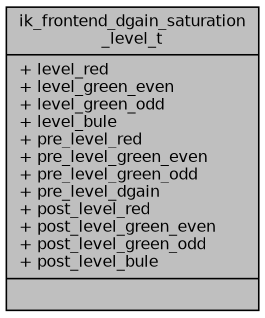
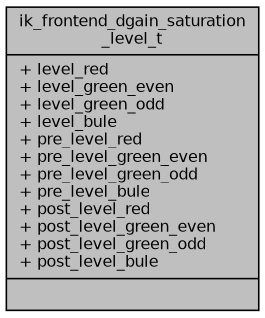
(90, 192) -> (85, 192)
